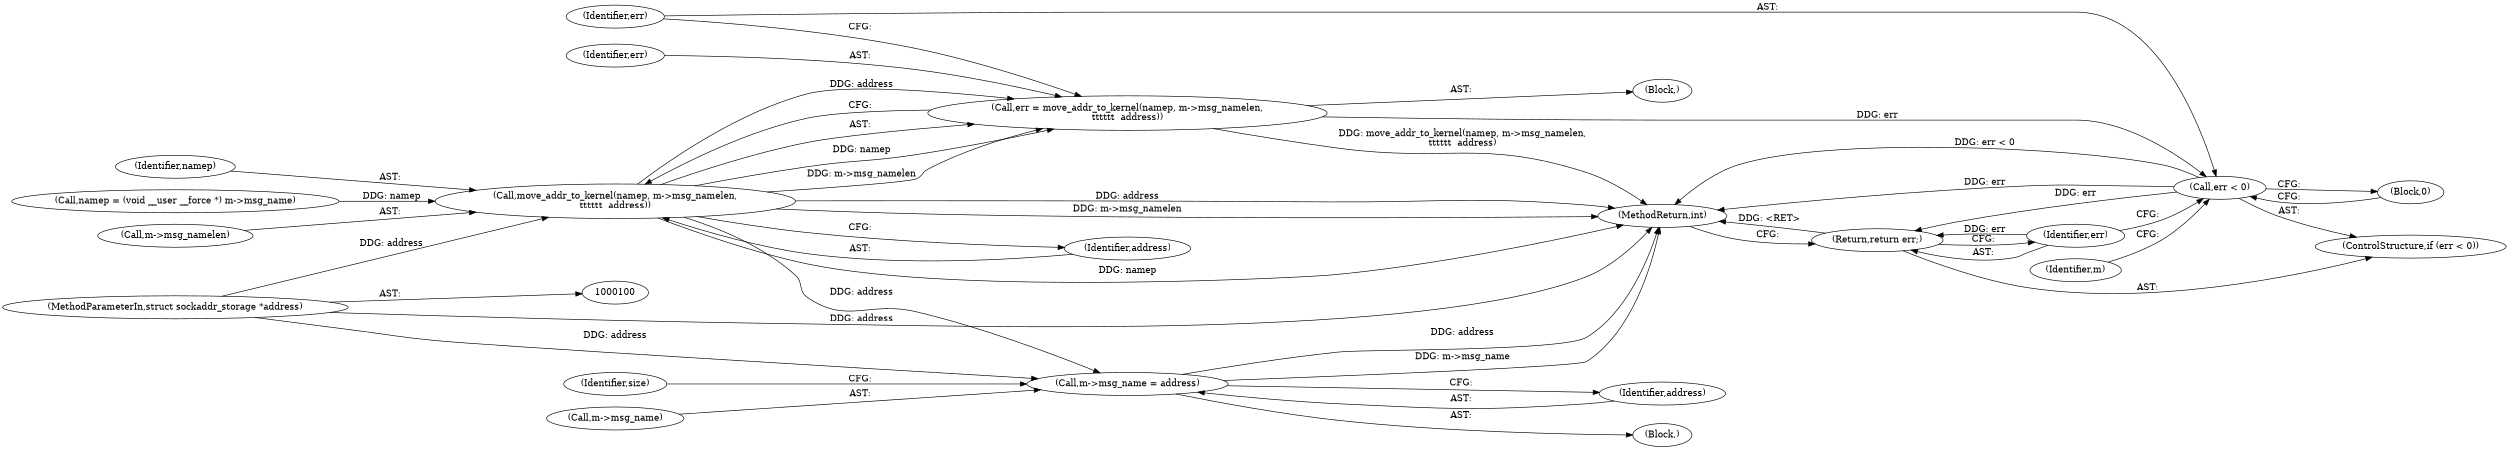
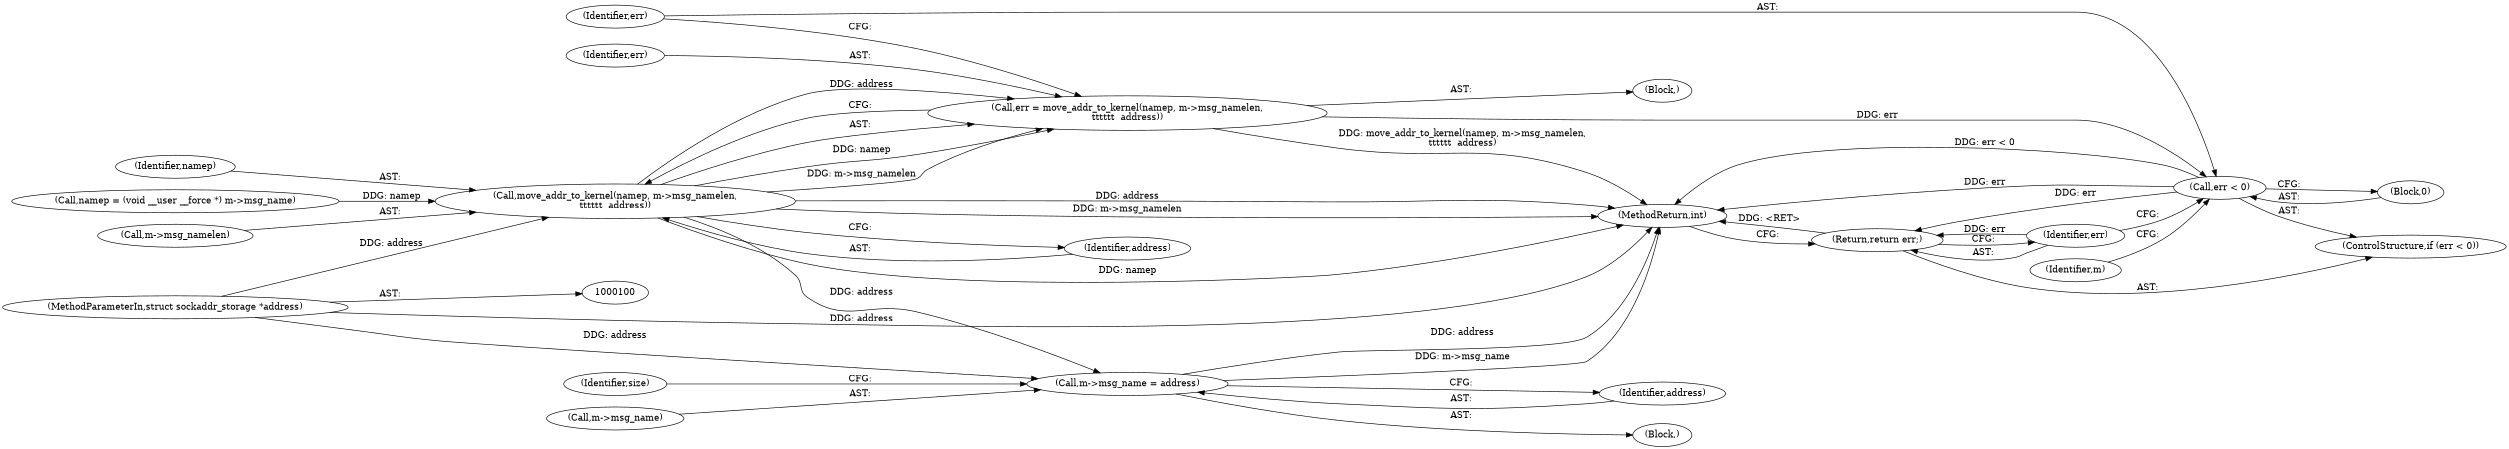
(2291, 197) -> (2291, 197)
